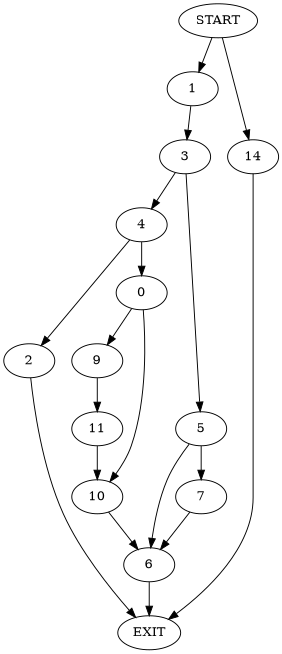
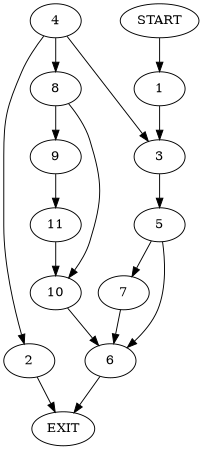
(253, 157) -> none
(166, 187) -> (105, 85)
(142, 293) -> (56, 89)
